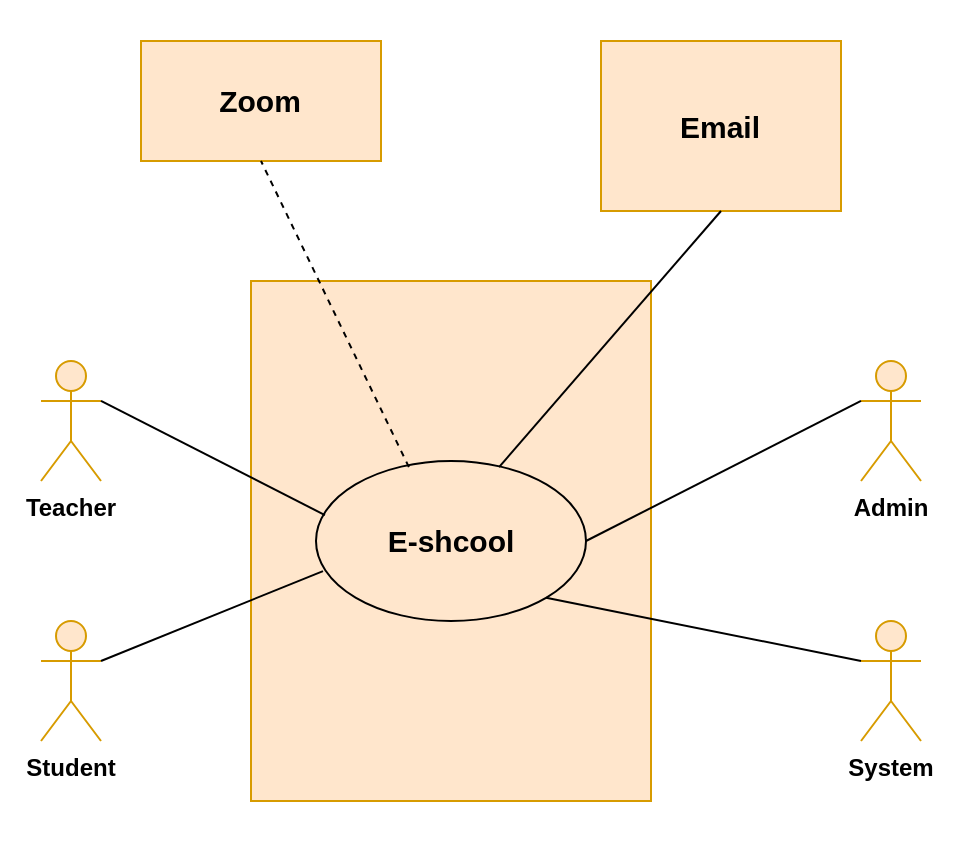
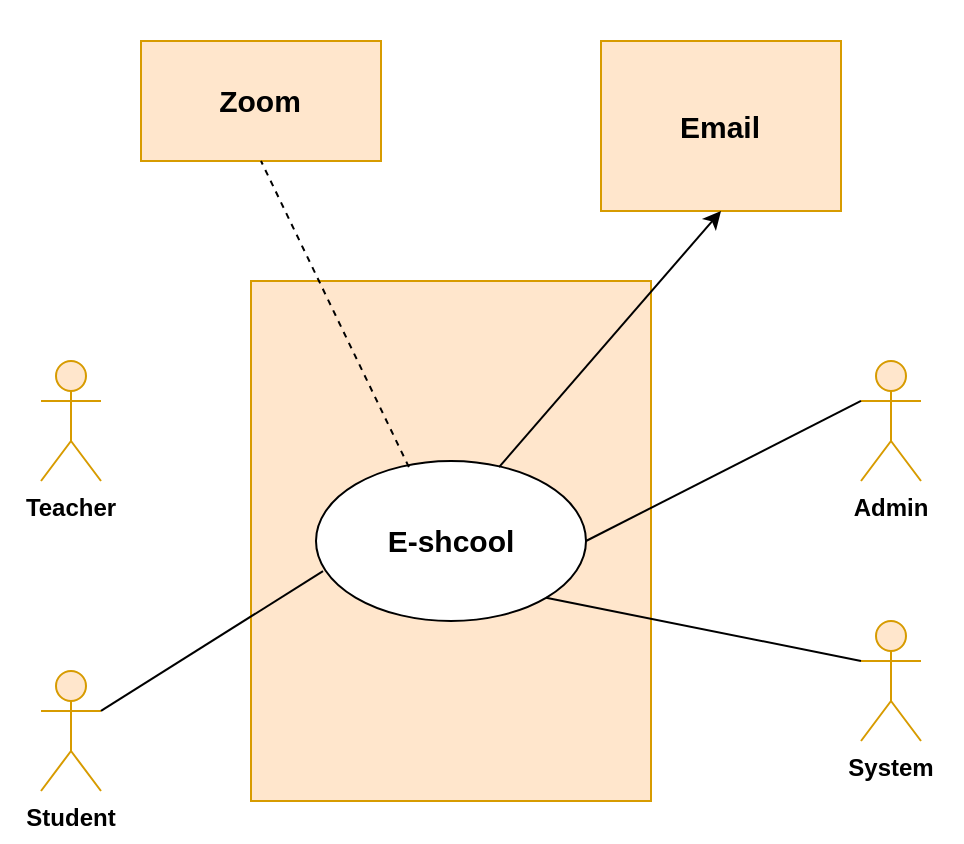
(716, 217) -> (711, 222)
(214, 459) -> none
(451, 541) -> (451, 541)
(71, 681) -> (71, 731)
